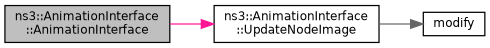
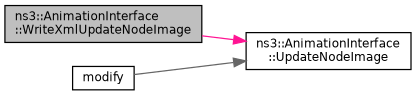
(87, 24) -> (103, 24)
(395, 24) -> (184, 69)
